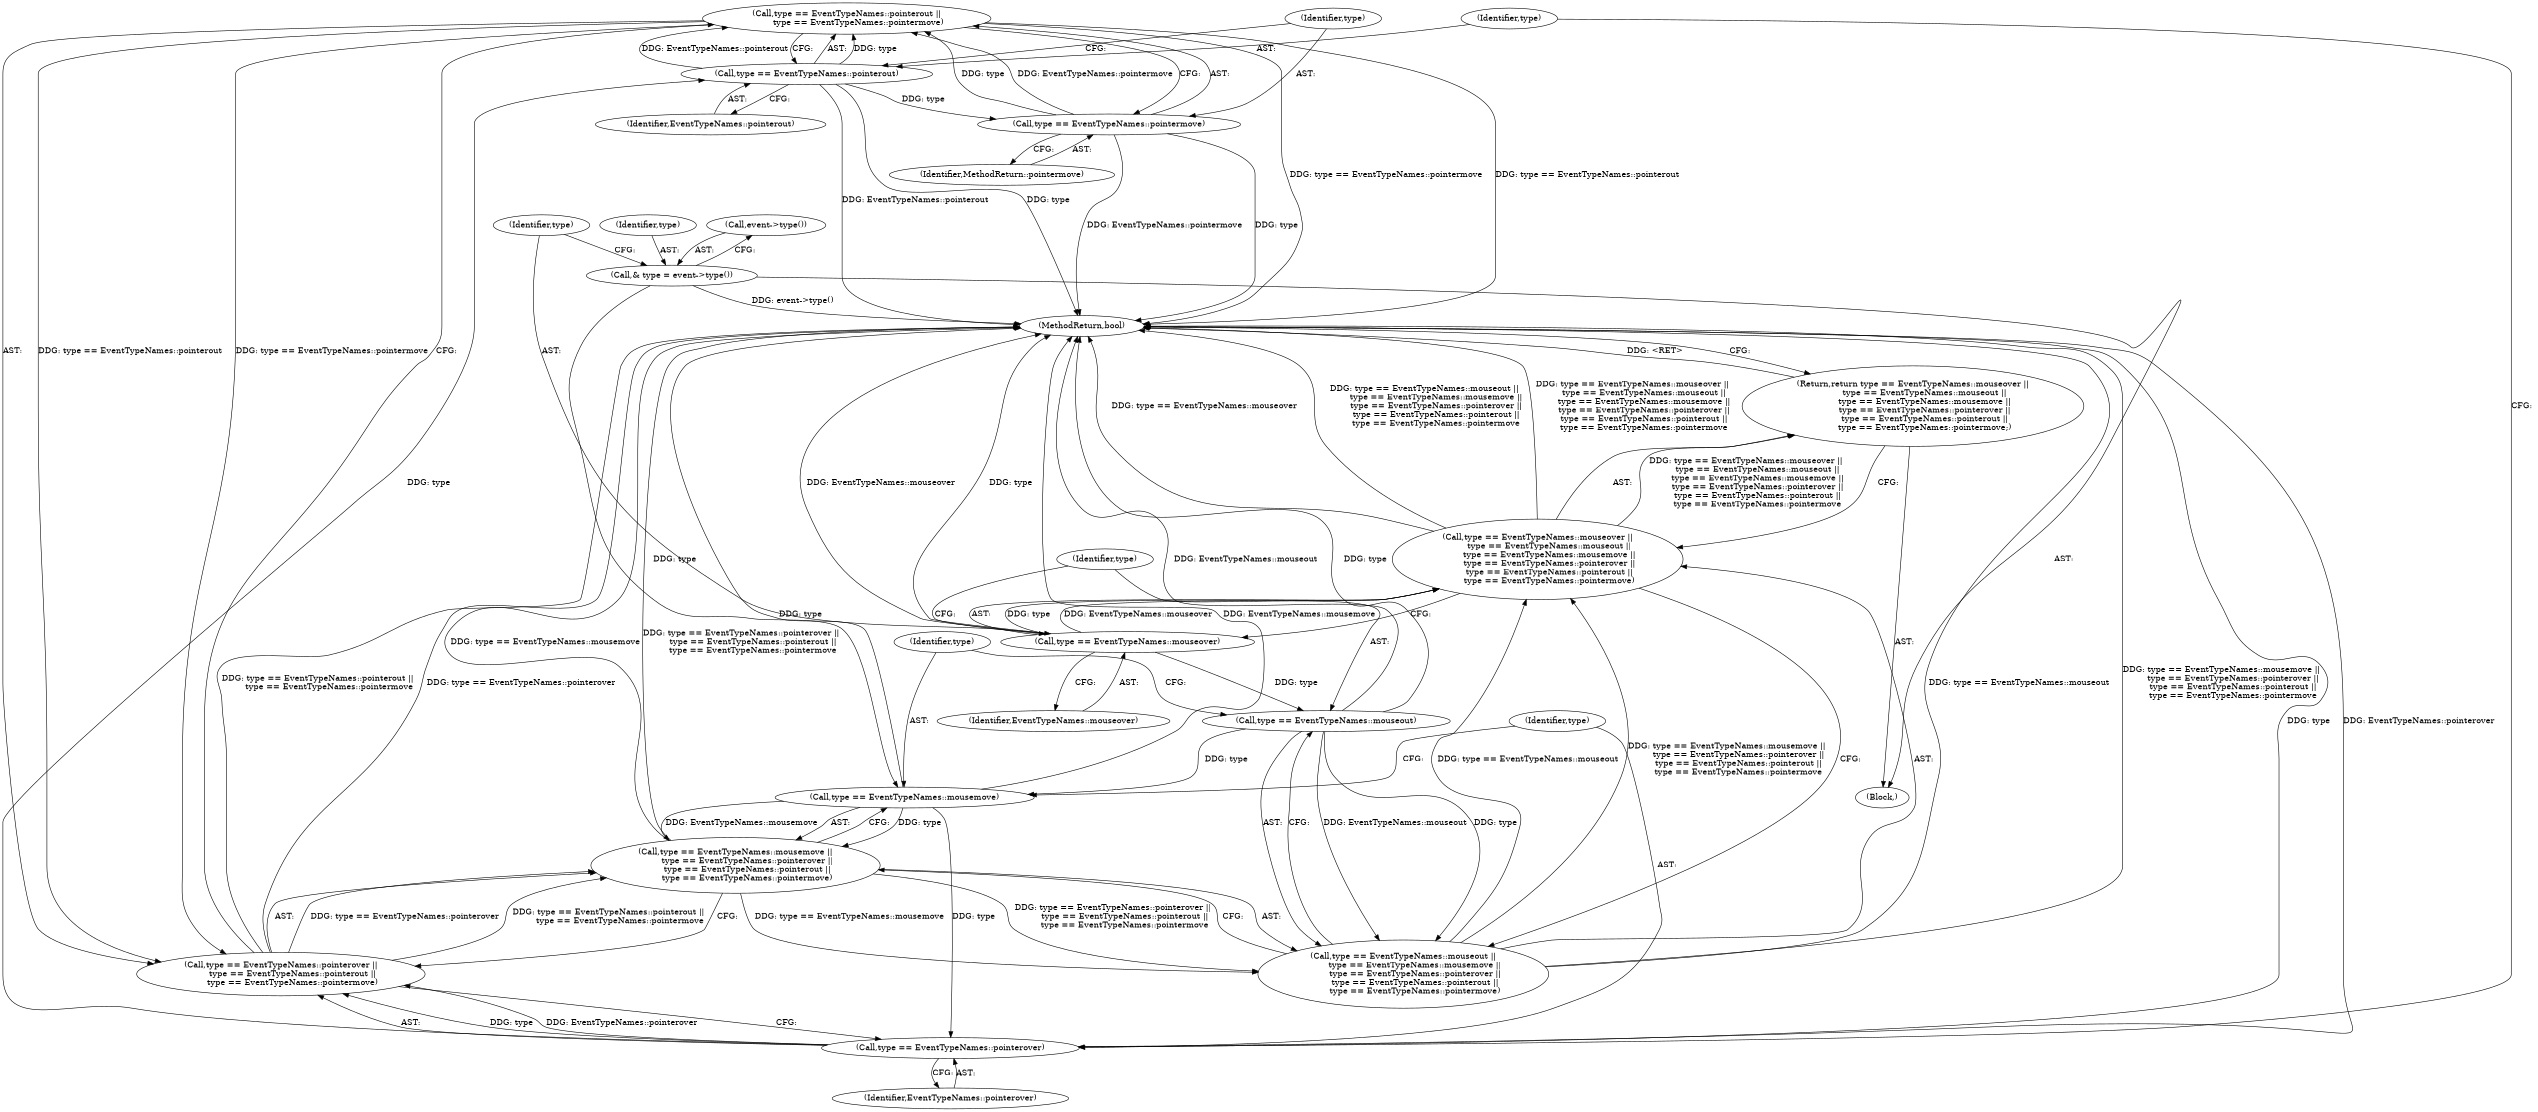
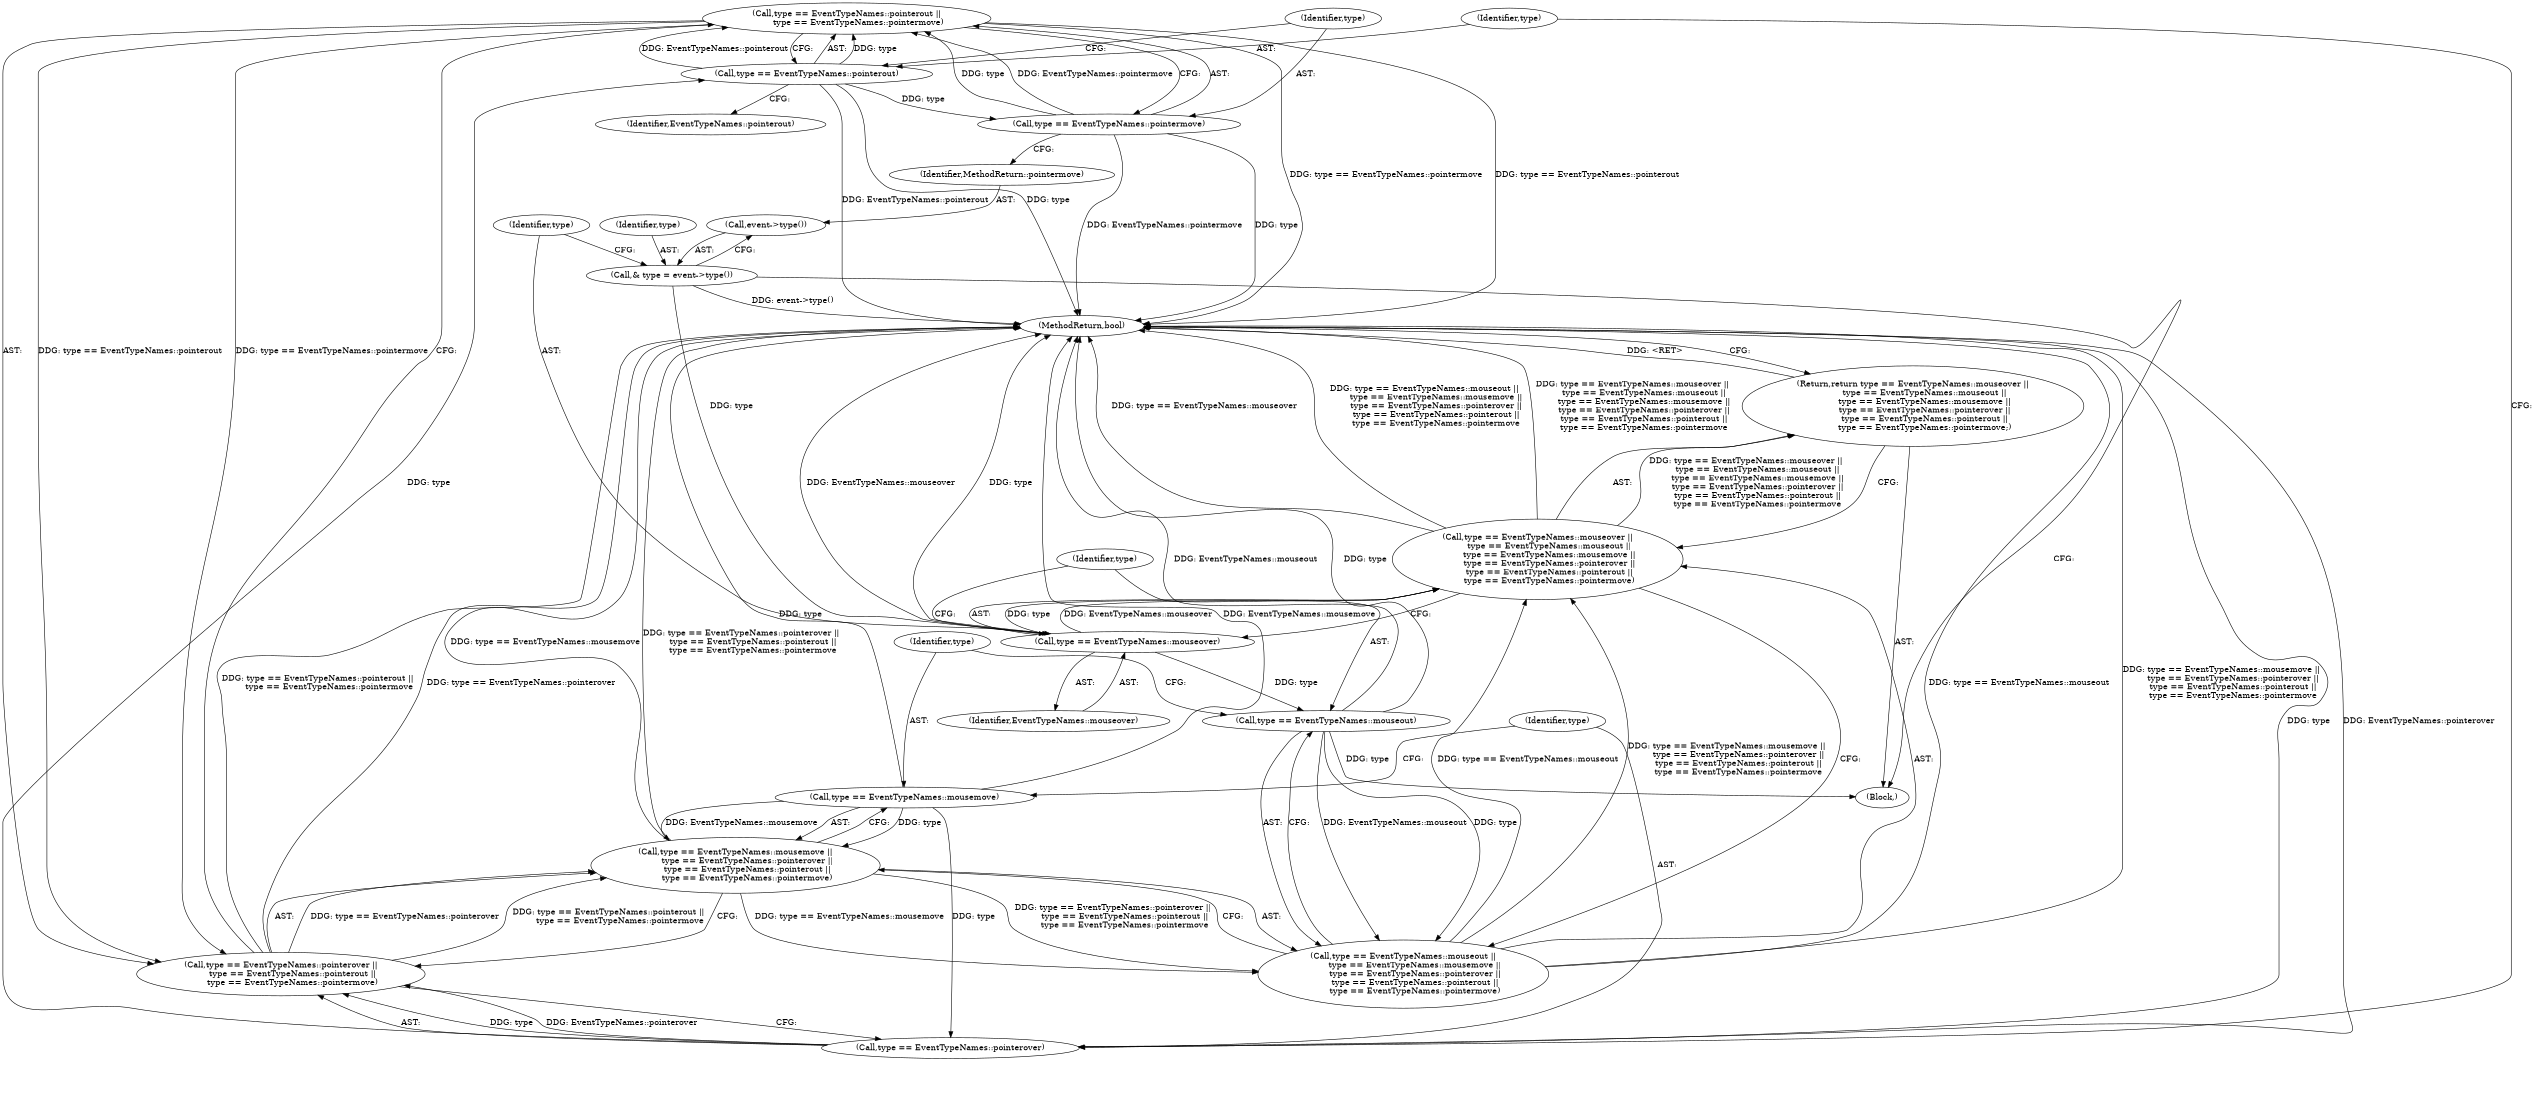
(726, 96) -> none
(1060, 153) -> (921, 216)
(2065, 559) -> (2065, 559)
(648, 595) -> (771, 560)
(1087, 683) -> (1087, 683)
(1154, 786) -> (1573, 792)
(950, 1098) -> none
